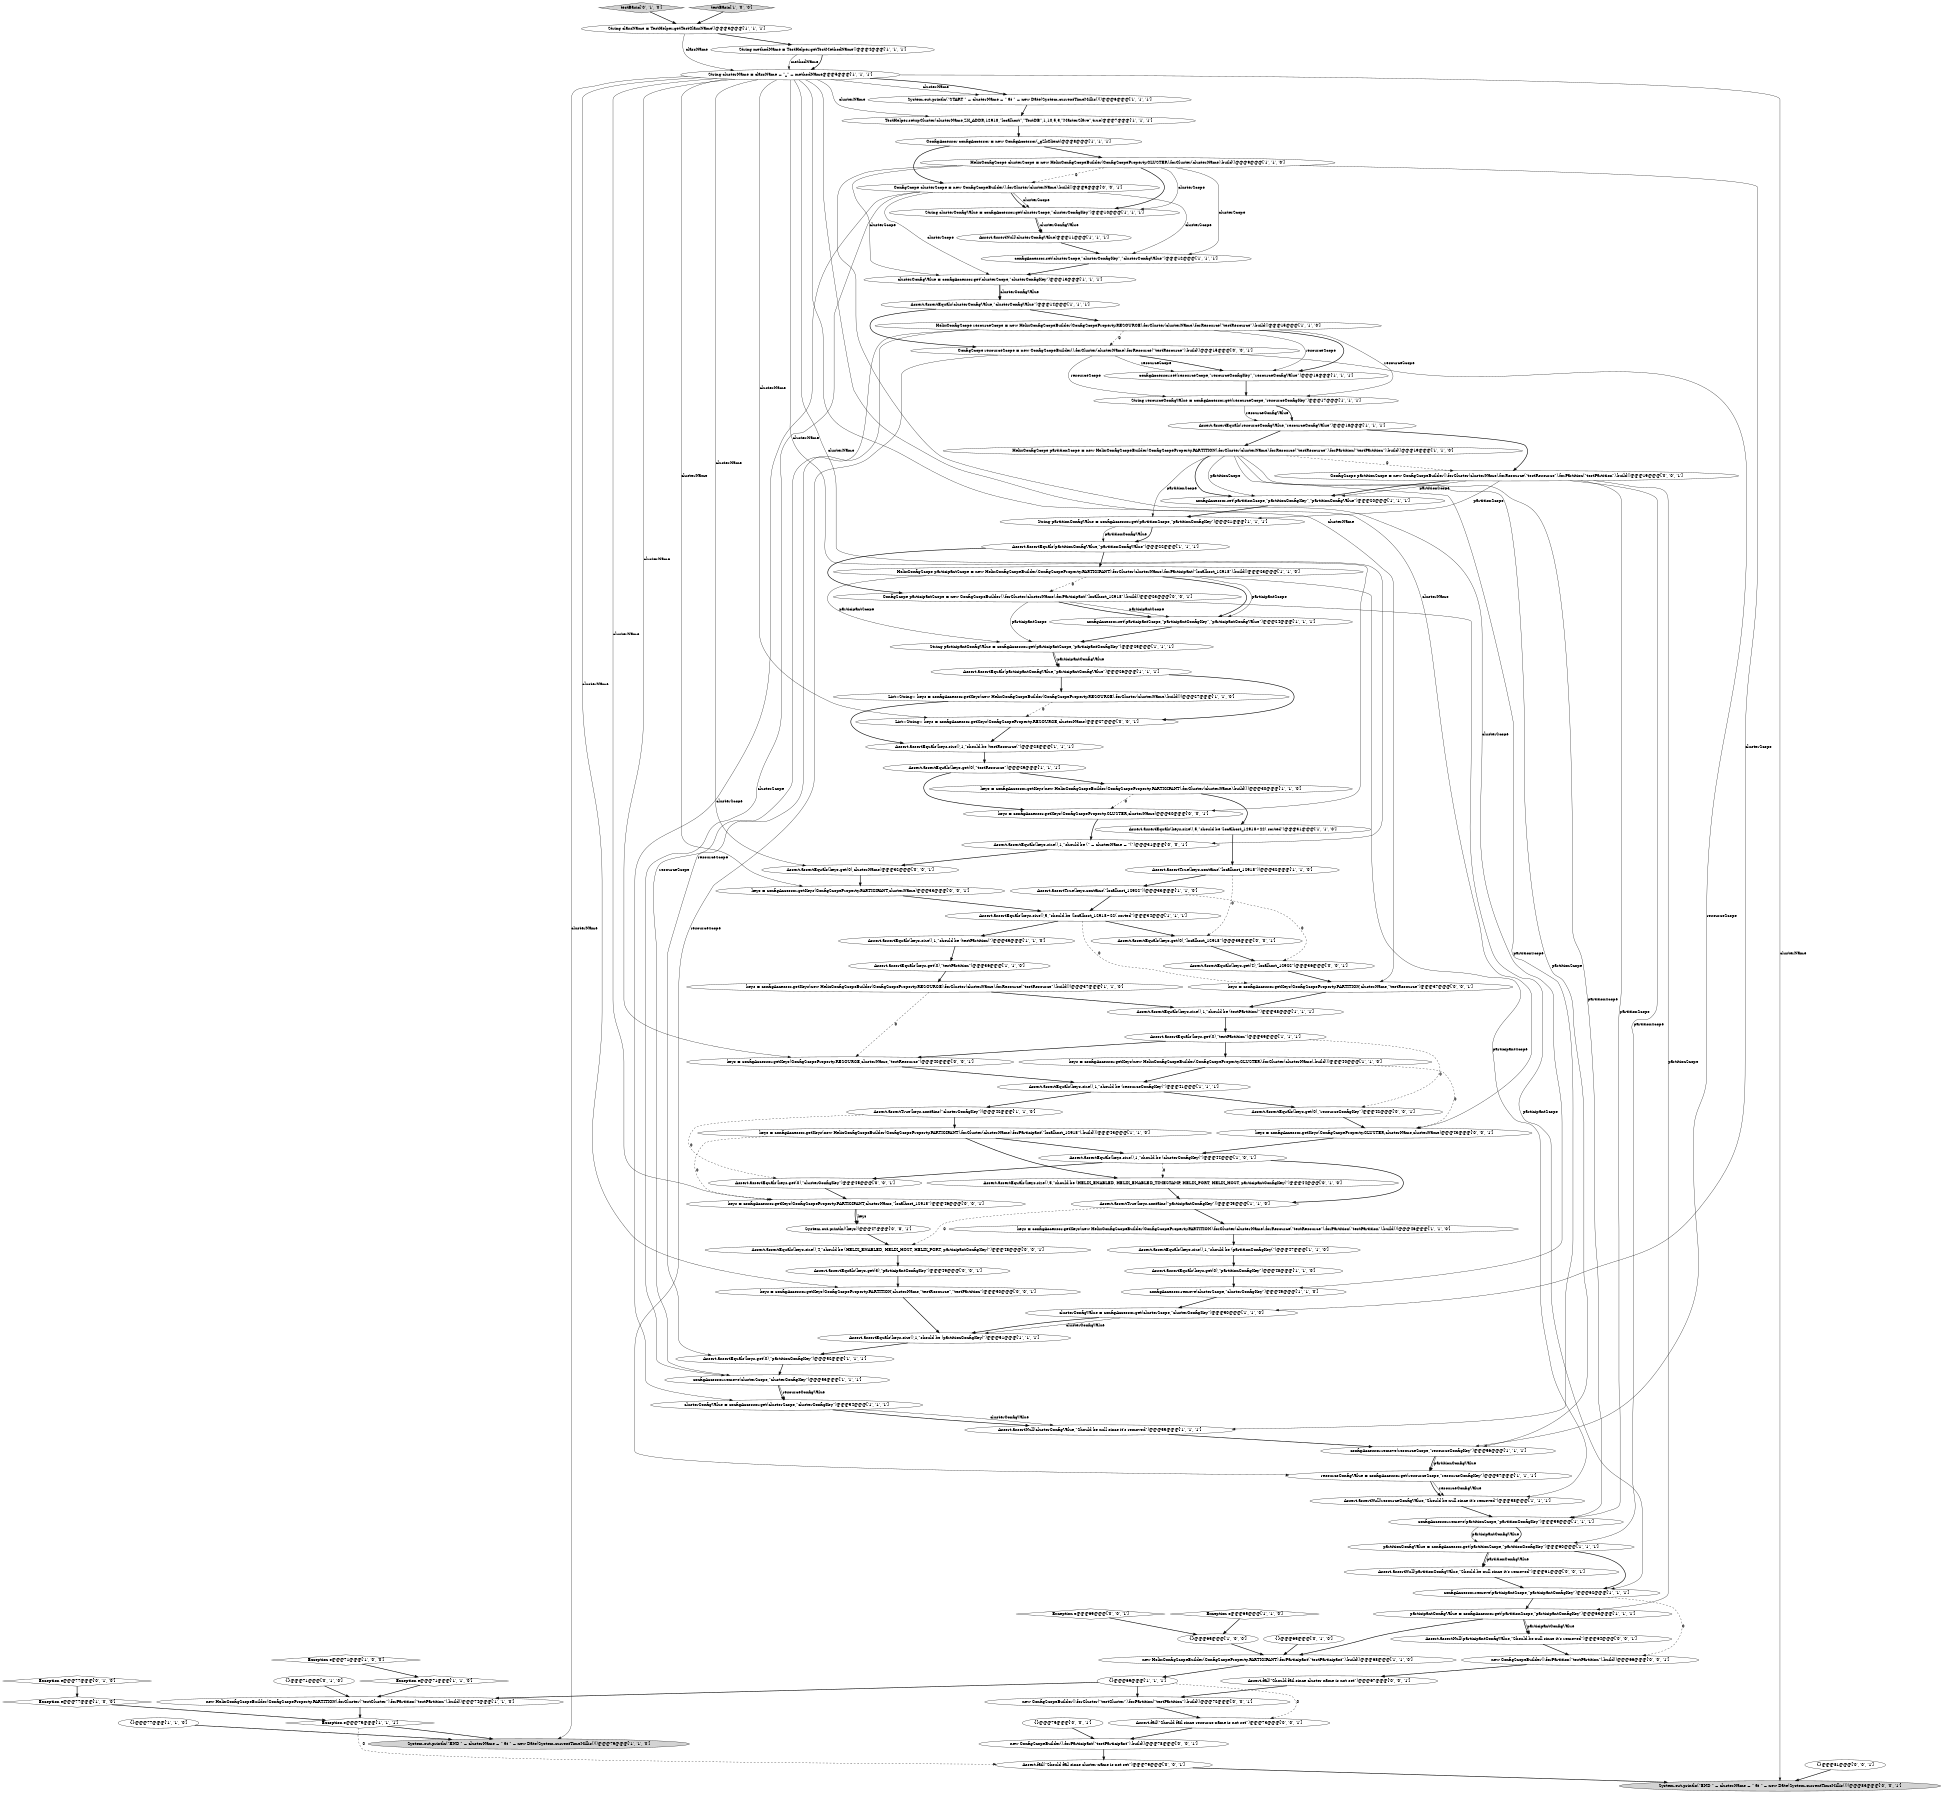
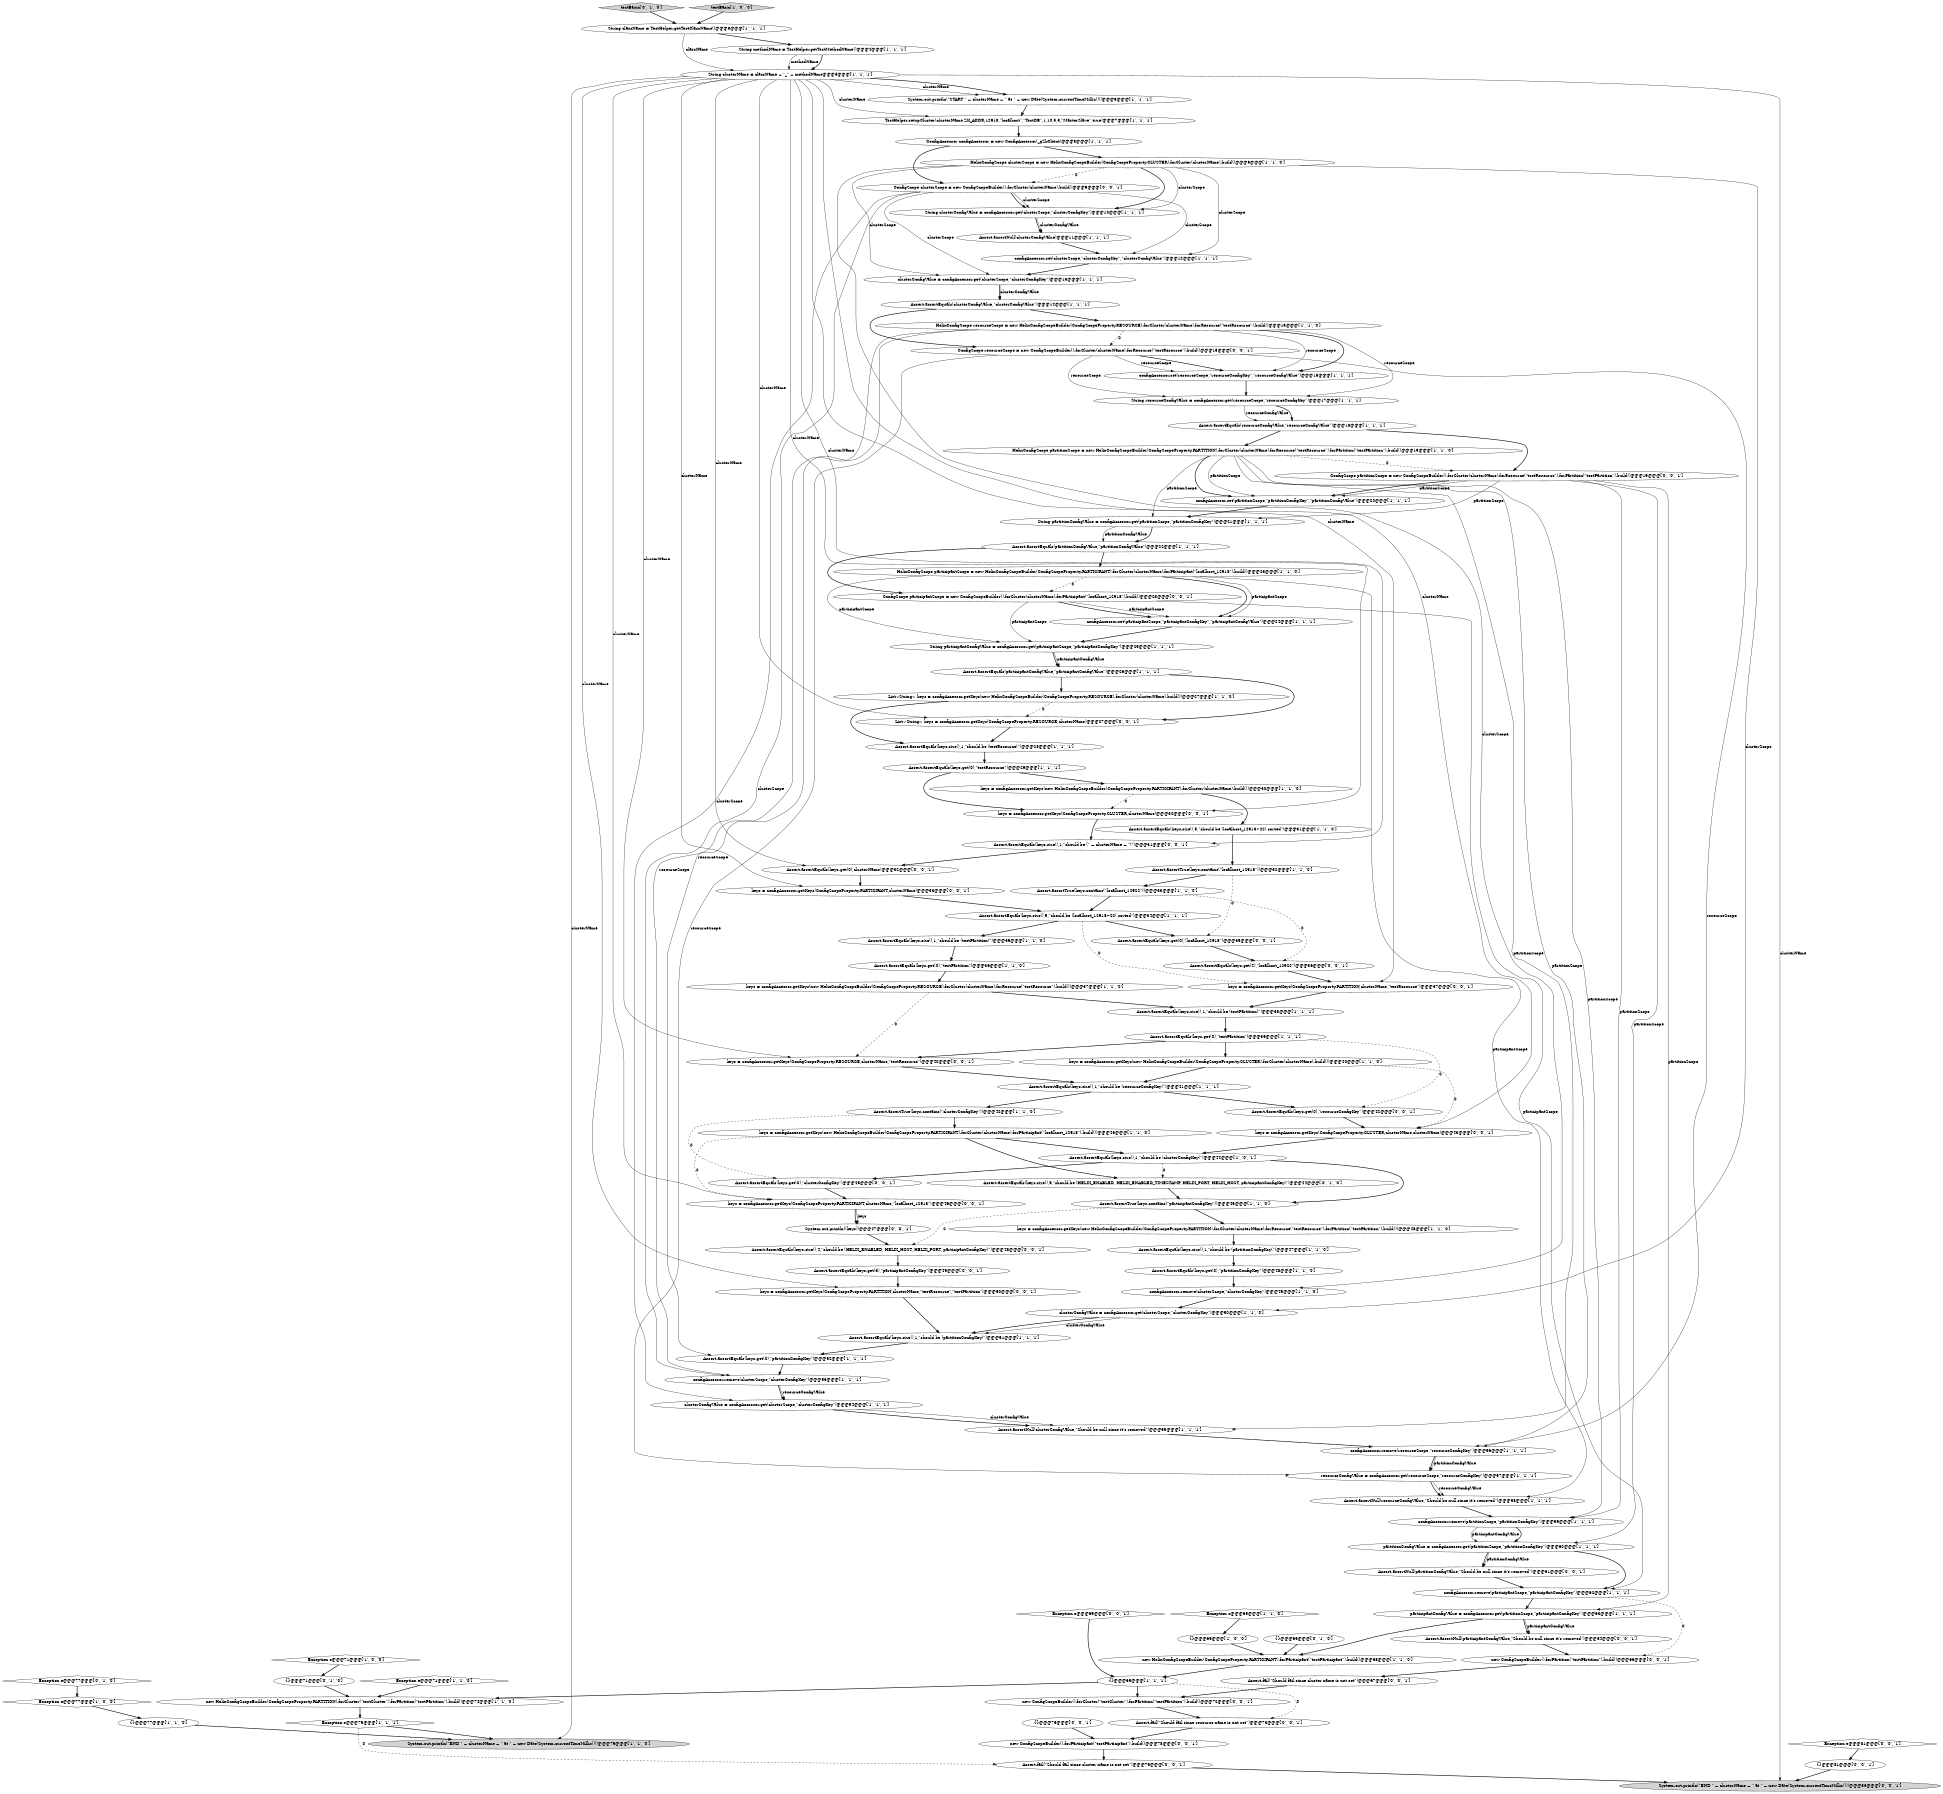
(1151, 1626) -> (1090, 1652)
(389, 1670) -> (332, 1670)
(217, 1712) -> (115, 1712)
none -> (1862, 1744)
